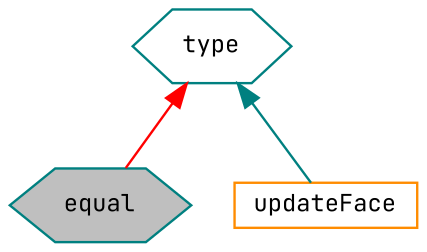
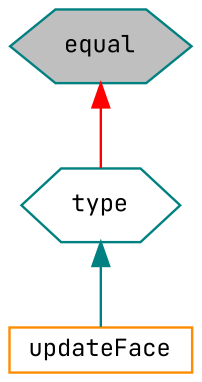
(149, 136) -> (101, 138)
